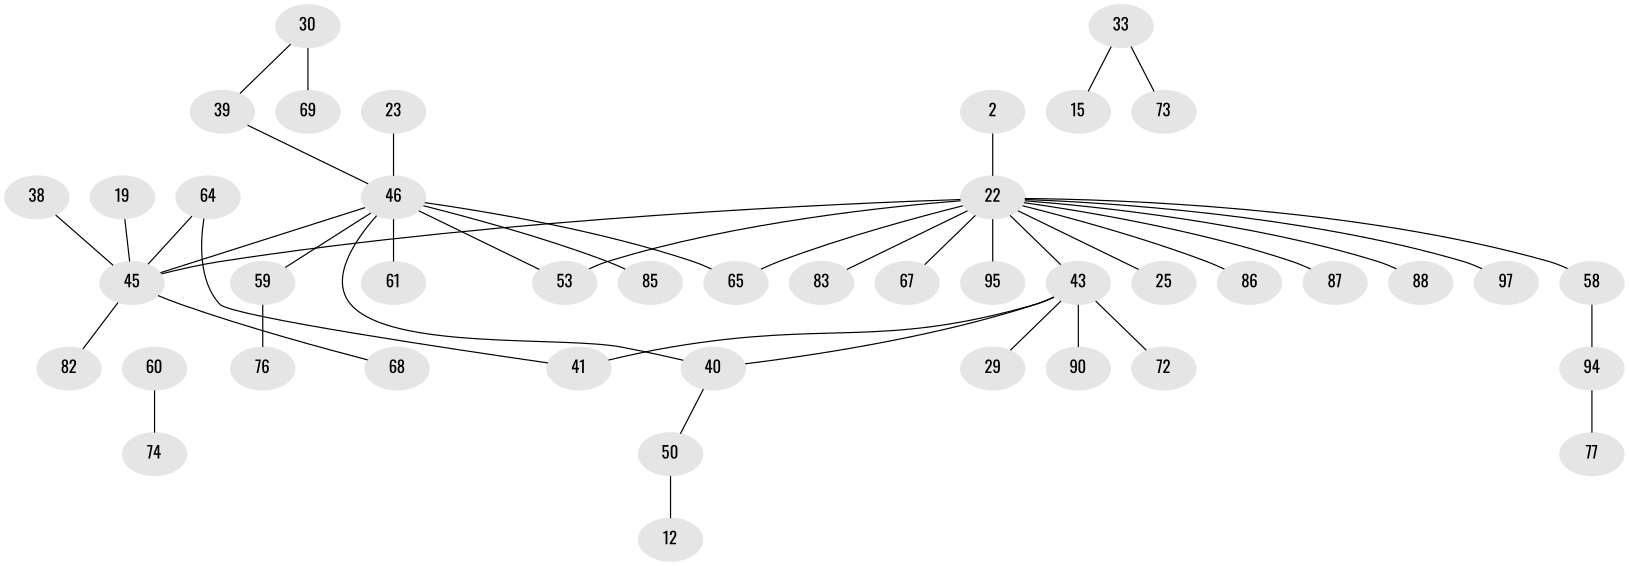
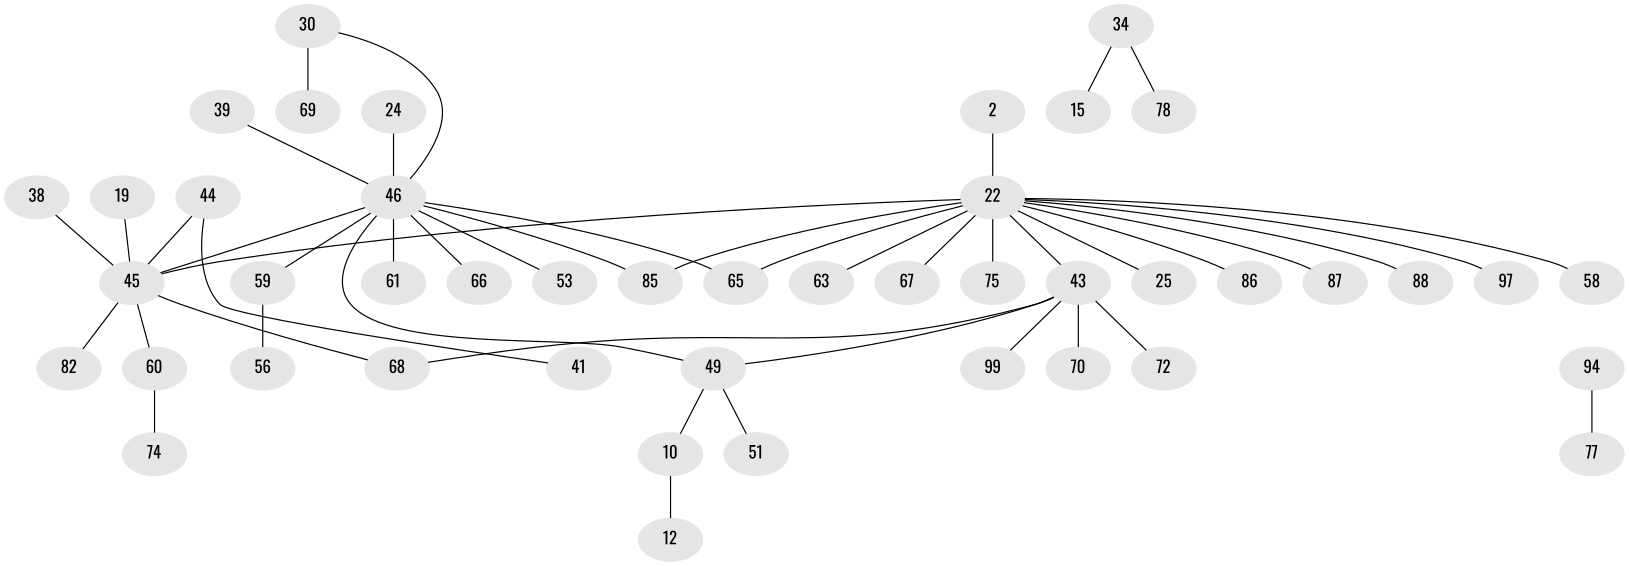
(1121, 26) -> (1121, 26)
(265, 69) -> (431, 83)
(394, 112) -> (394, 112)
(1164, 112) -> (1164, 112)
(208, 197) -> (208, 197)
(773, 224) -> (816, 229)
none -> (479, 283)
(822, 283) -> (822, 283)
(993, 283) -> (993, 283)
none -> (143, 326)
(1592, 326) -> none
(832, 333) -> (742, 338)
(263, 369) -> (263, 369)
(713, 369) -> (713, 369)
(993, 369) -> (993, 369)
(1078, 369) -> (1078, 369)
(671, 454) -> (671, 454)
none -> (756, 454)
